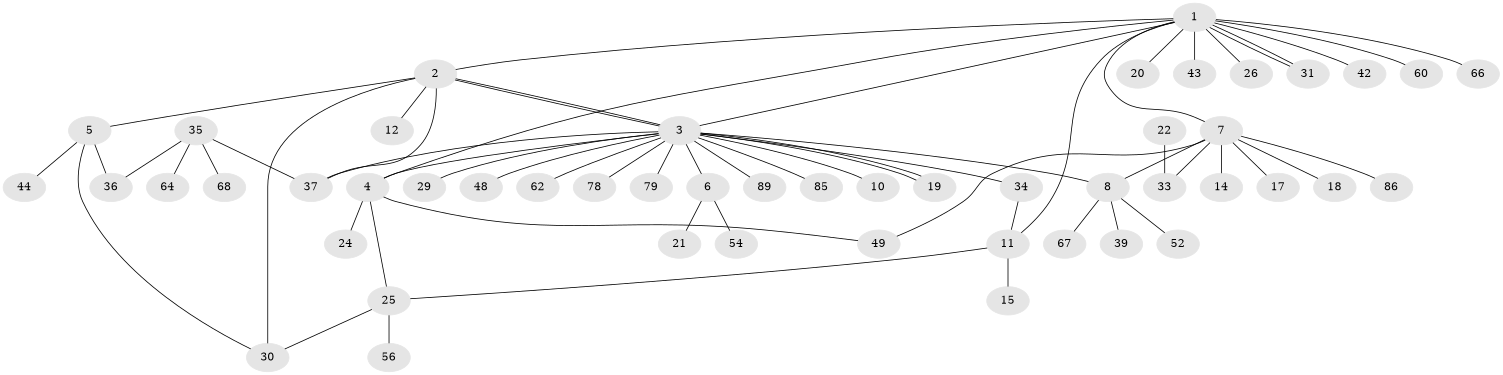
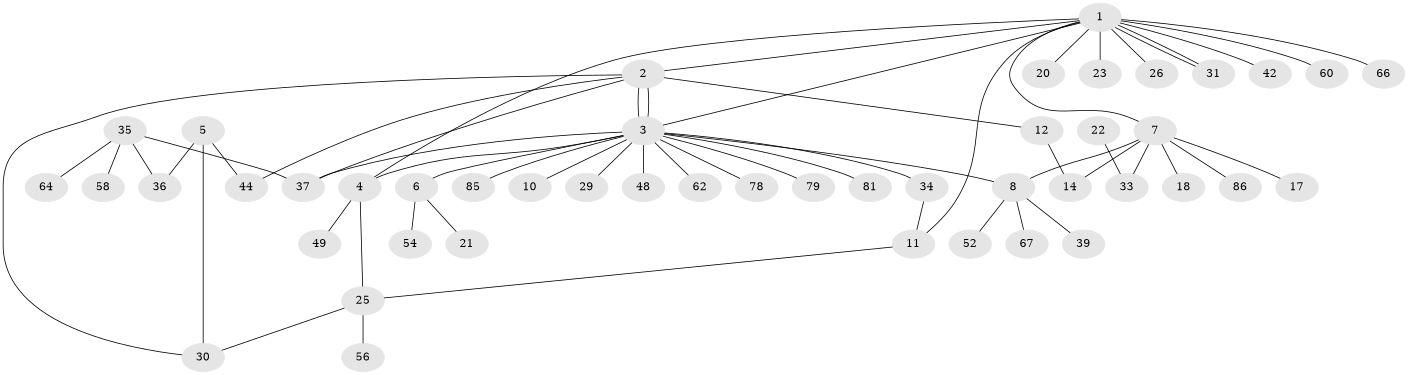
(1195, 74) -> (1100, 74)
(263, 101) -> (437, 110)
(1041, 157) -> none
none -> (1056, 159)
(224, 187) -> (103, 187)
(765, 187) -> (870, 187)
(935, 187) -> none
(346, 244) -> none
(1008, 301) -> none
